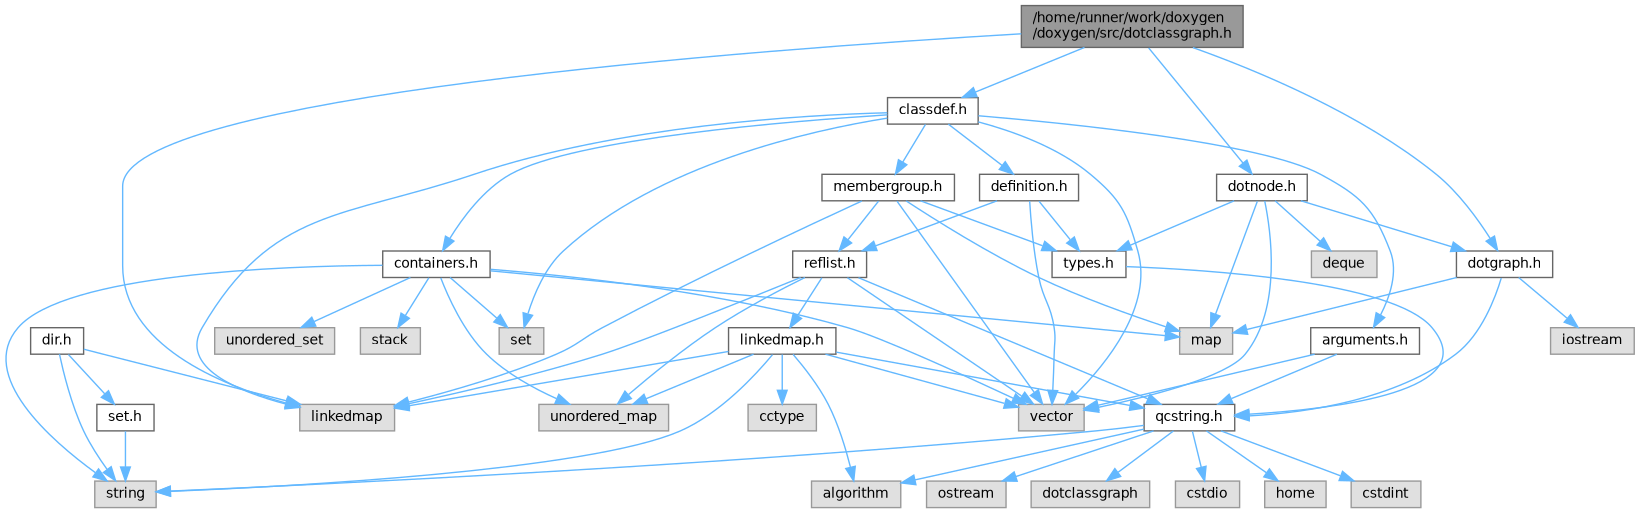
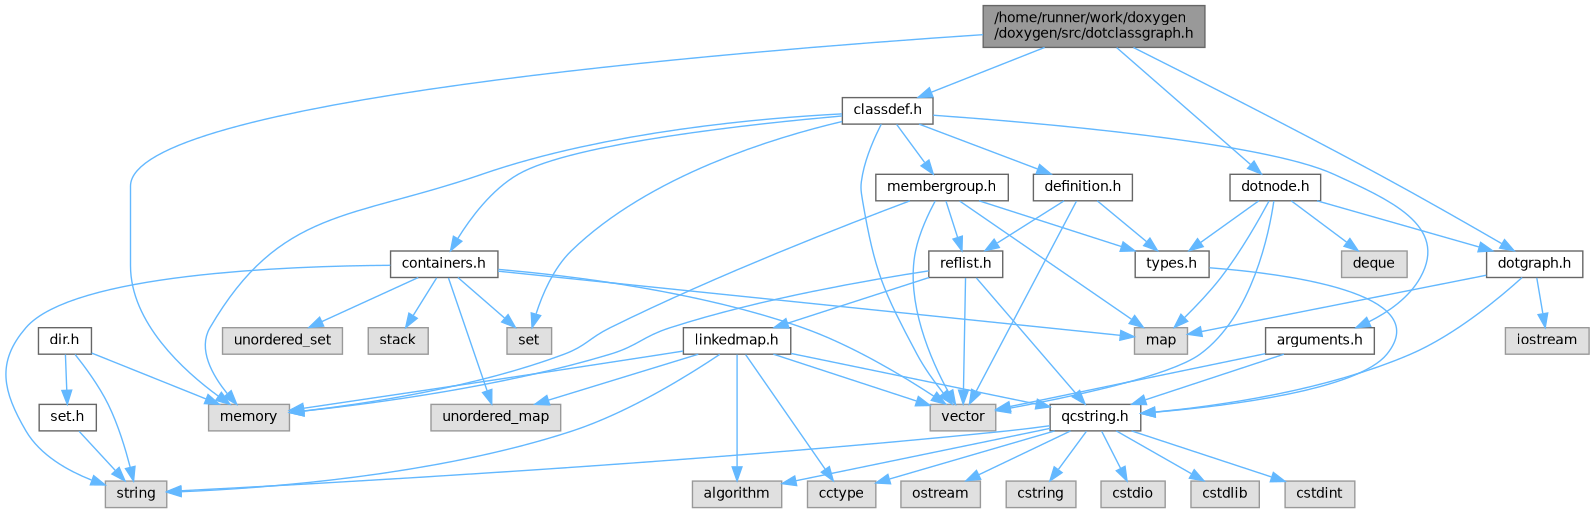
(712, 330) -> none
(347, 418) -> (249, 418)
none -> (972, 455)
(1090, 494) -> (1041, 494)
(1295, 494) -> (1225, 494)
